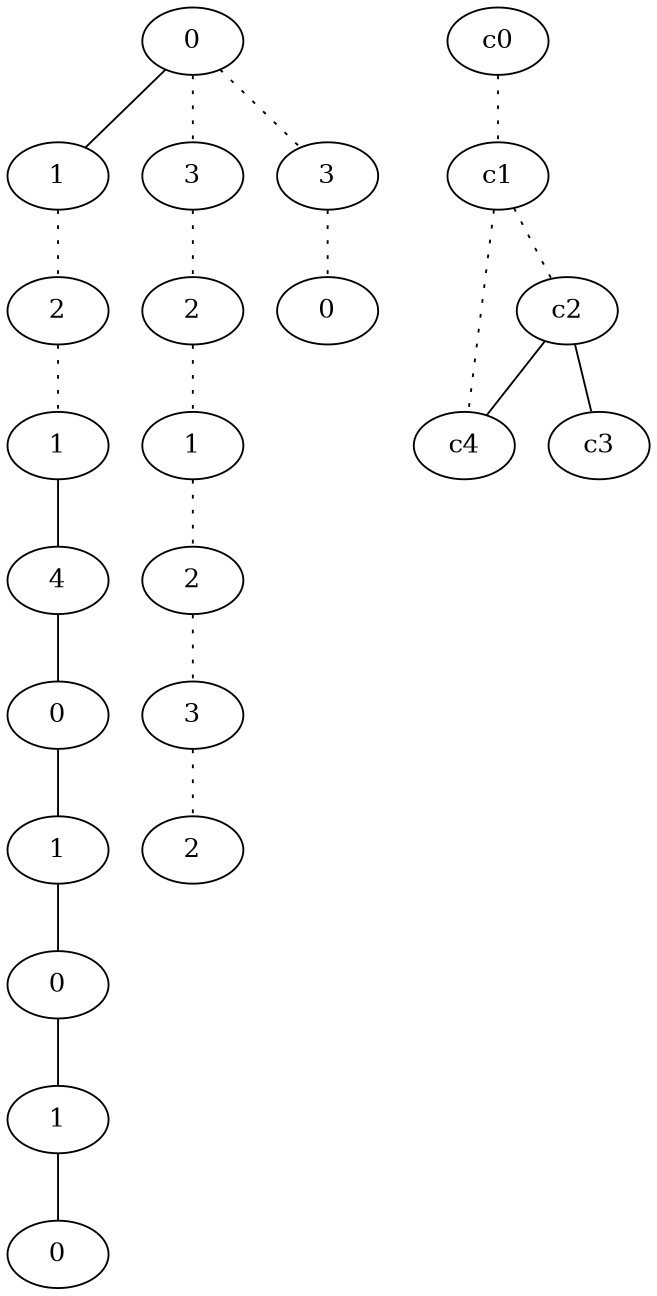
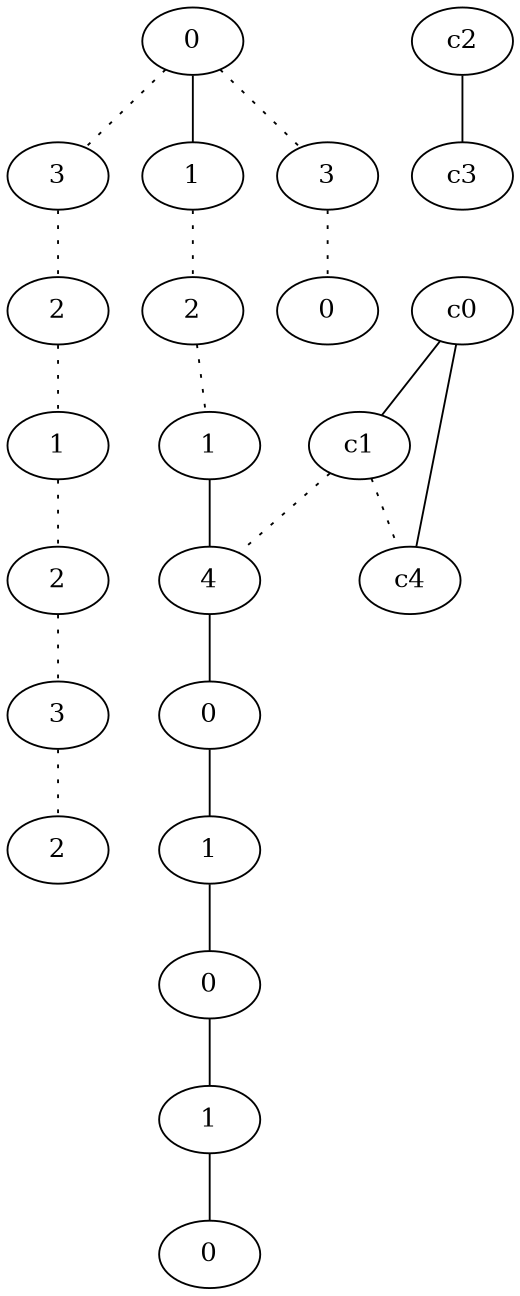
(498, 109) -> (411, 378)
(533, 243) -> (285, 513)
(516, 378) -> (436, 446)
